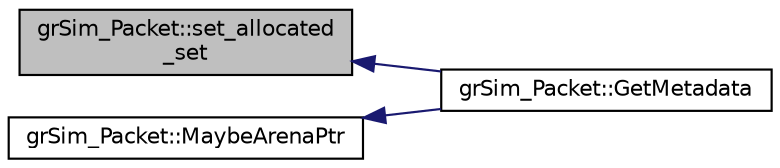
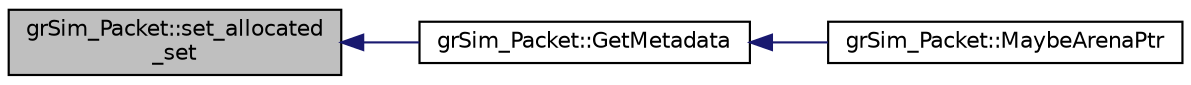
(413, 112) -> (800, 42)
